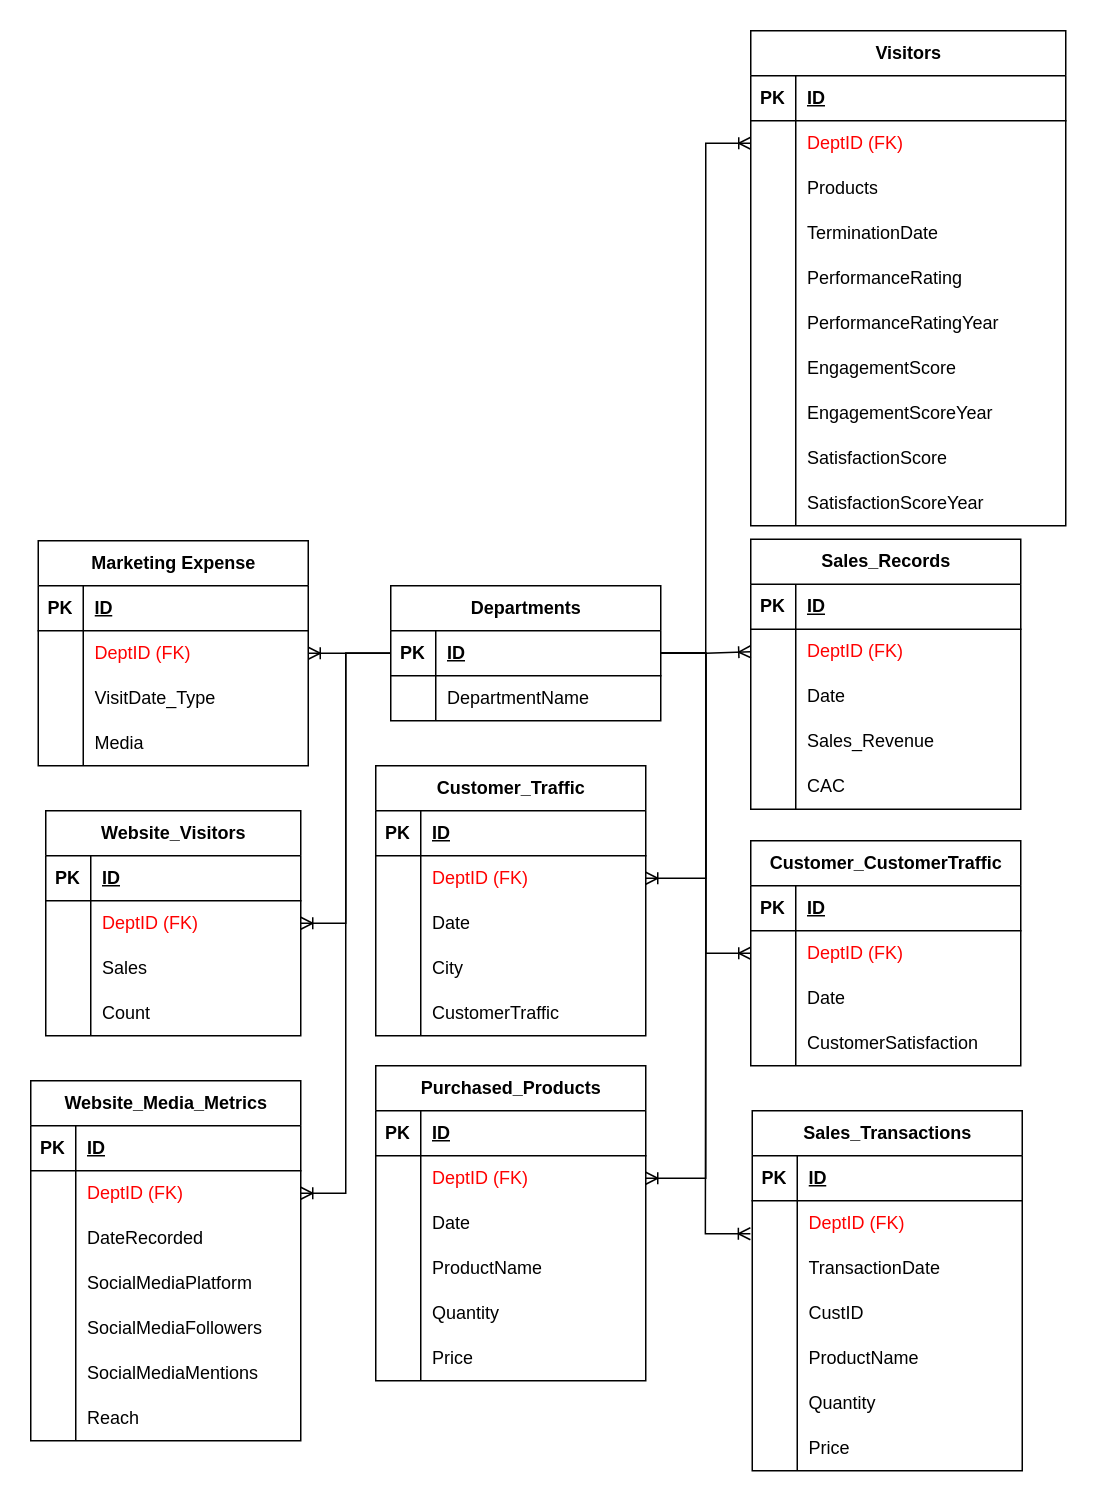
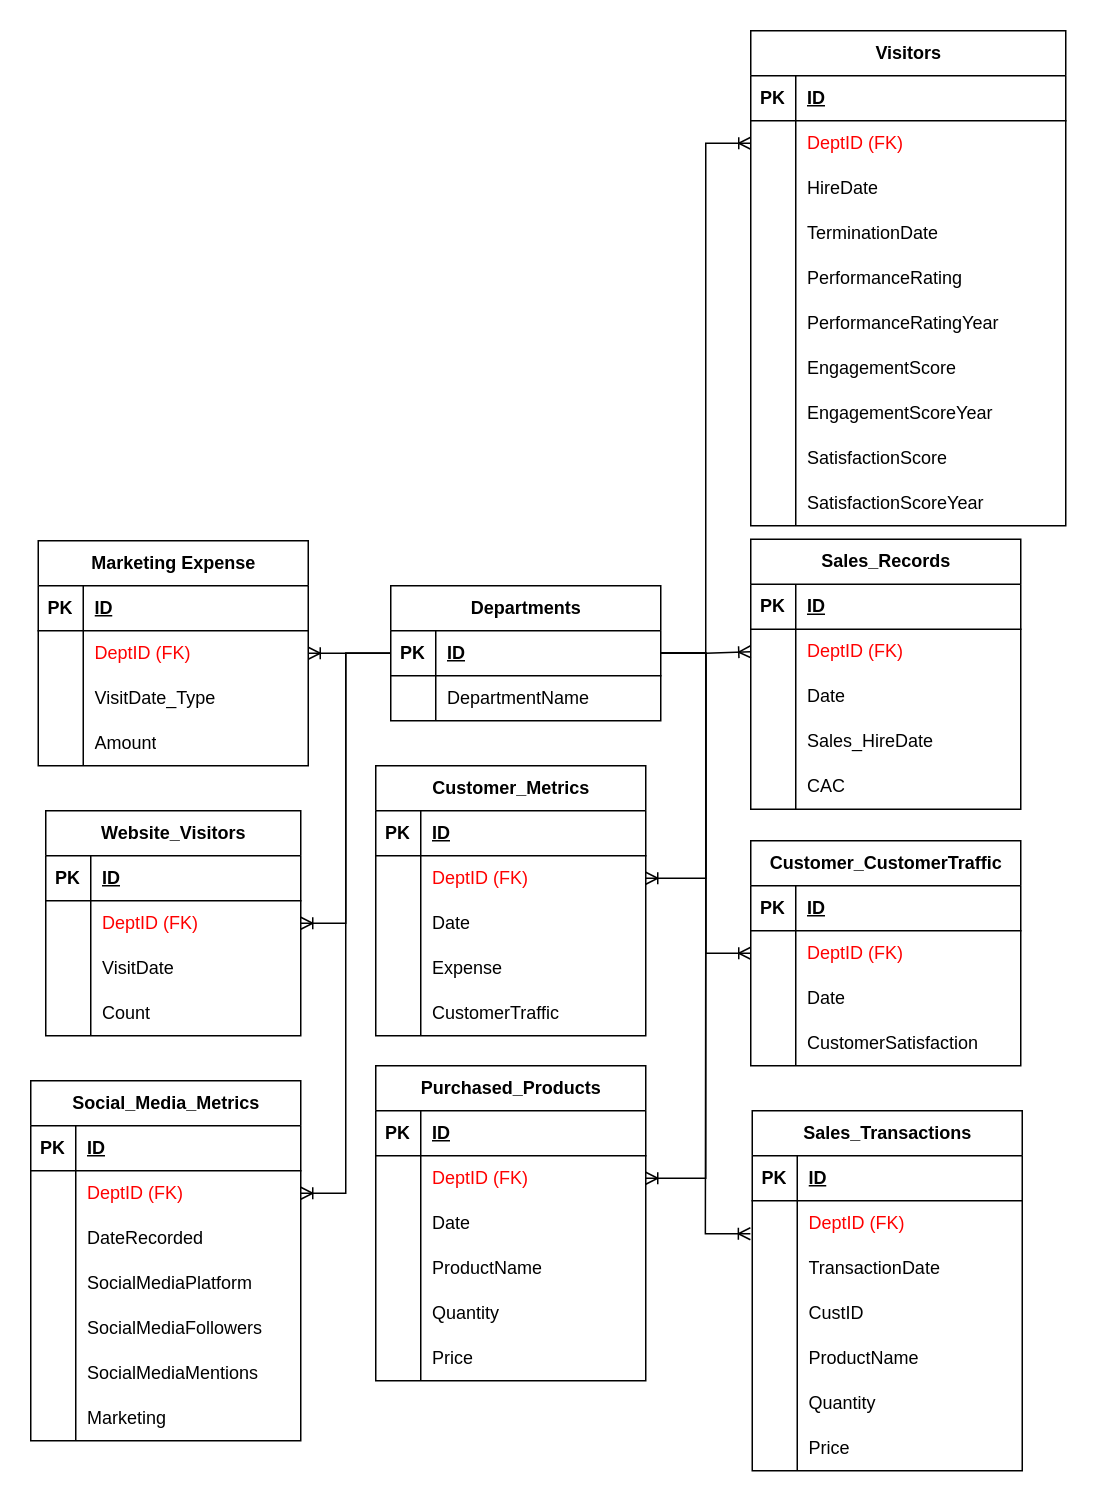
(848, 188) -> (846, 188)
(871, 742) -> (874, 742)
(118, 743) -> (125, 743)
(512, 788) -> (512, 788)
(126, 968) -> (143, 968)
(451, 968) -> (468, 968)
(167, 1103) -> (167, 1103)
(113, 1418) -> (131, 1418)
